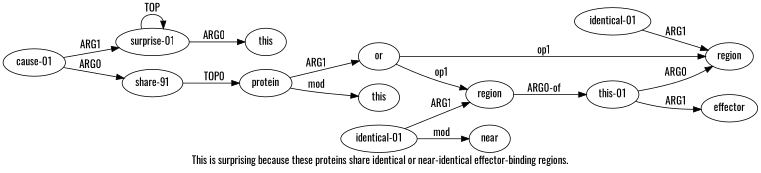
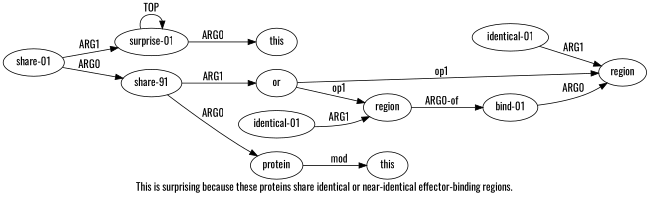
(34, 63) -> (34, 63)
(321, 70) -> (215, 83)
(214, 77) -> (213, 114)
(613, 95) -> (510, 108)
(729, 108) -> none
(490, 139) -> none
